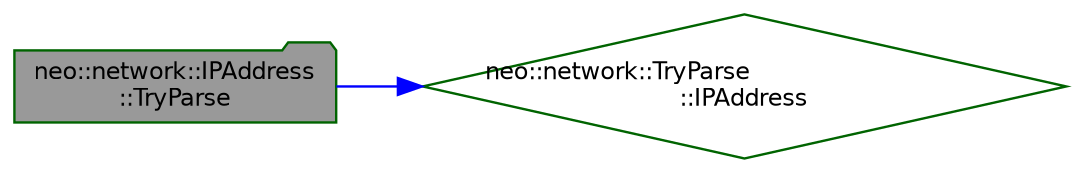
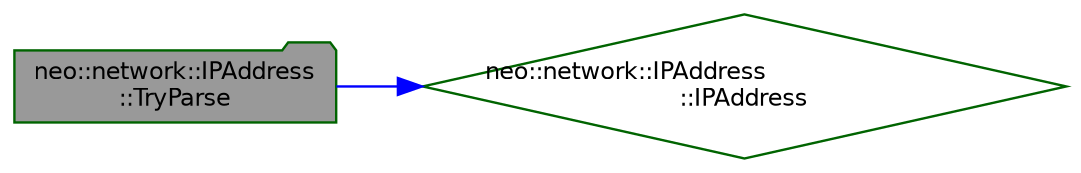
(744, 86) -> (744, 86)
